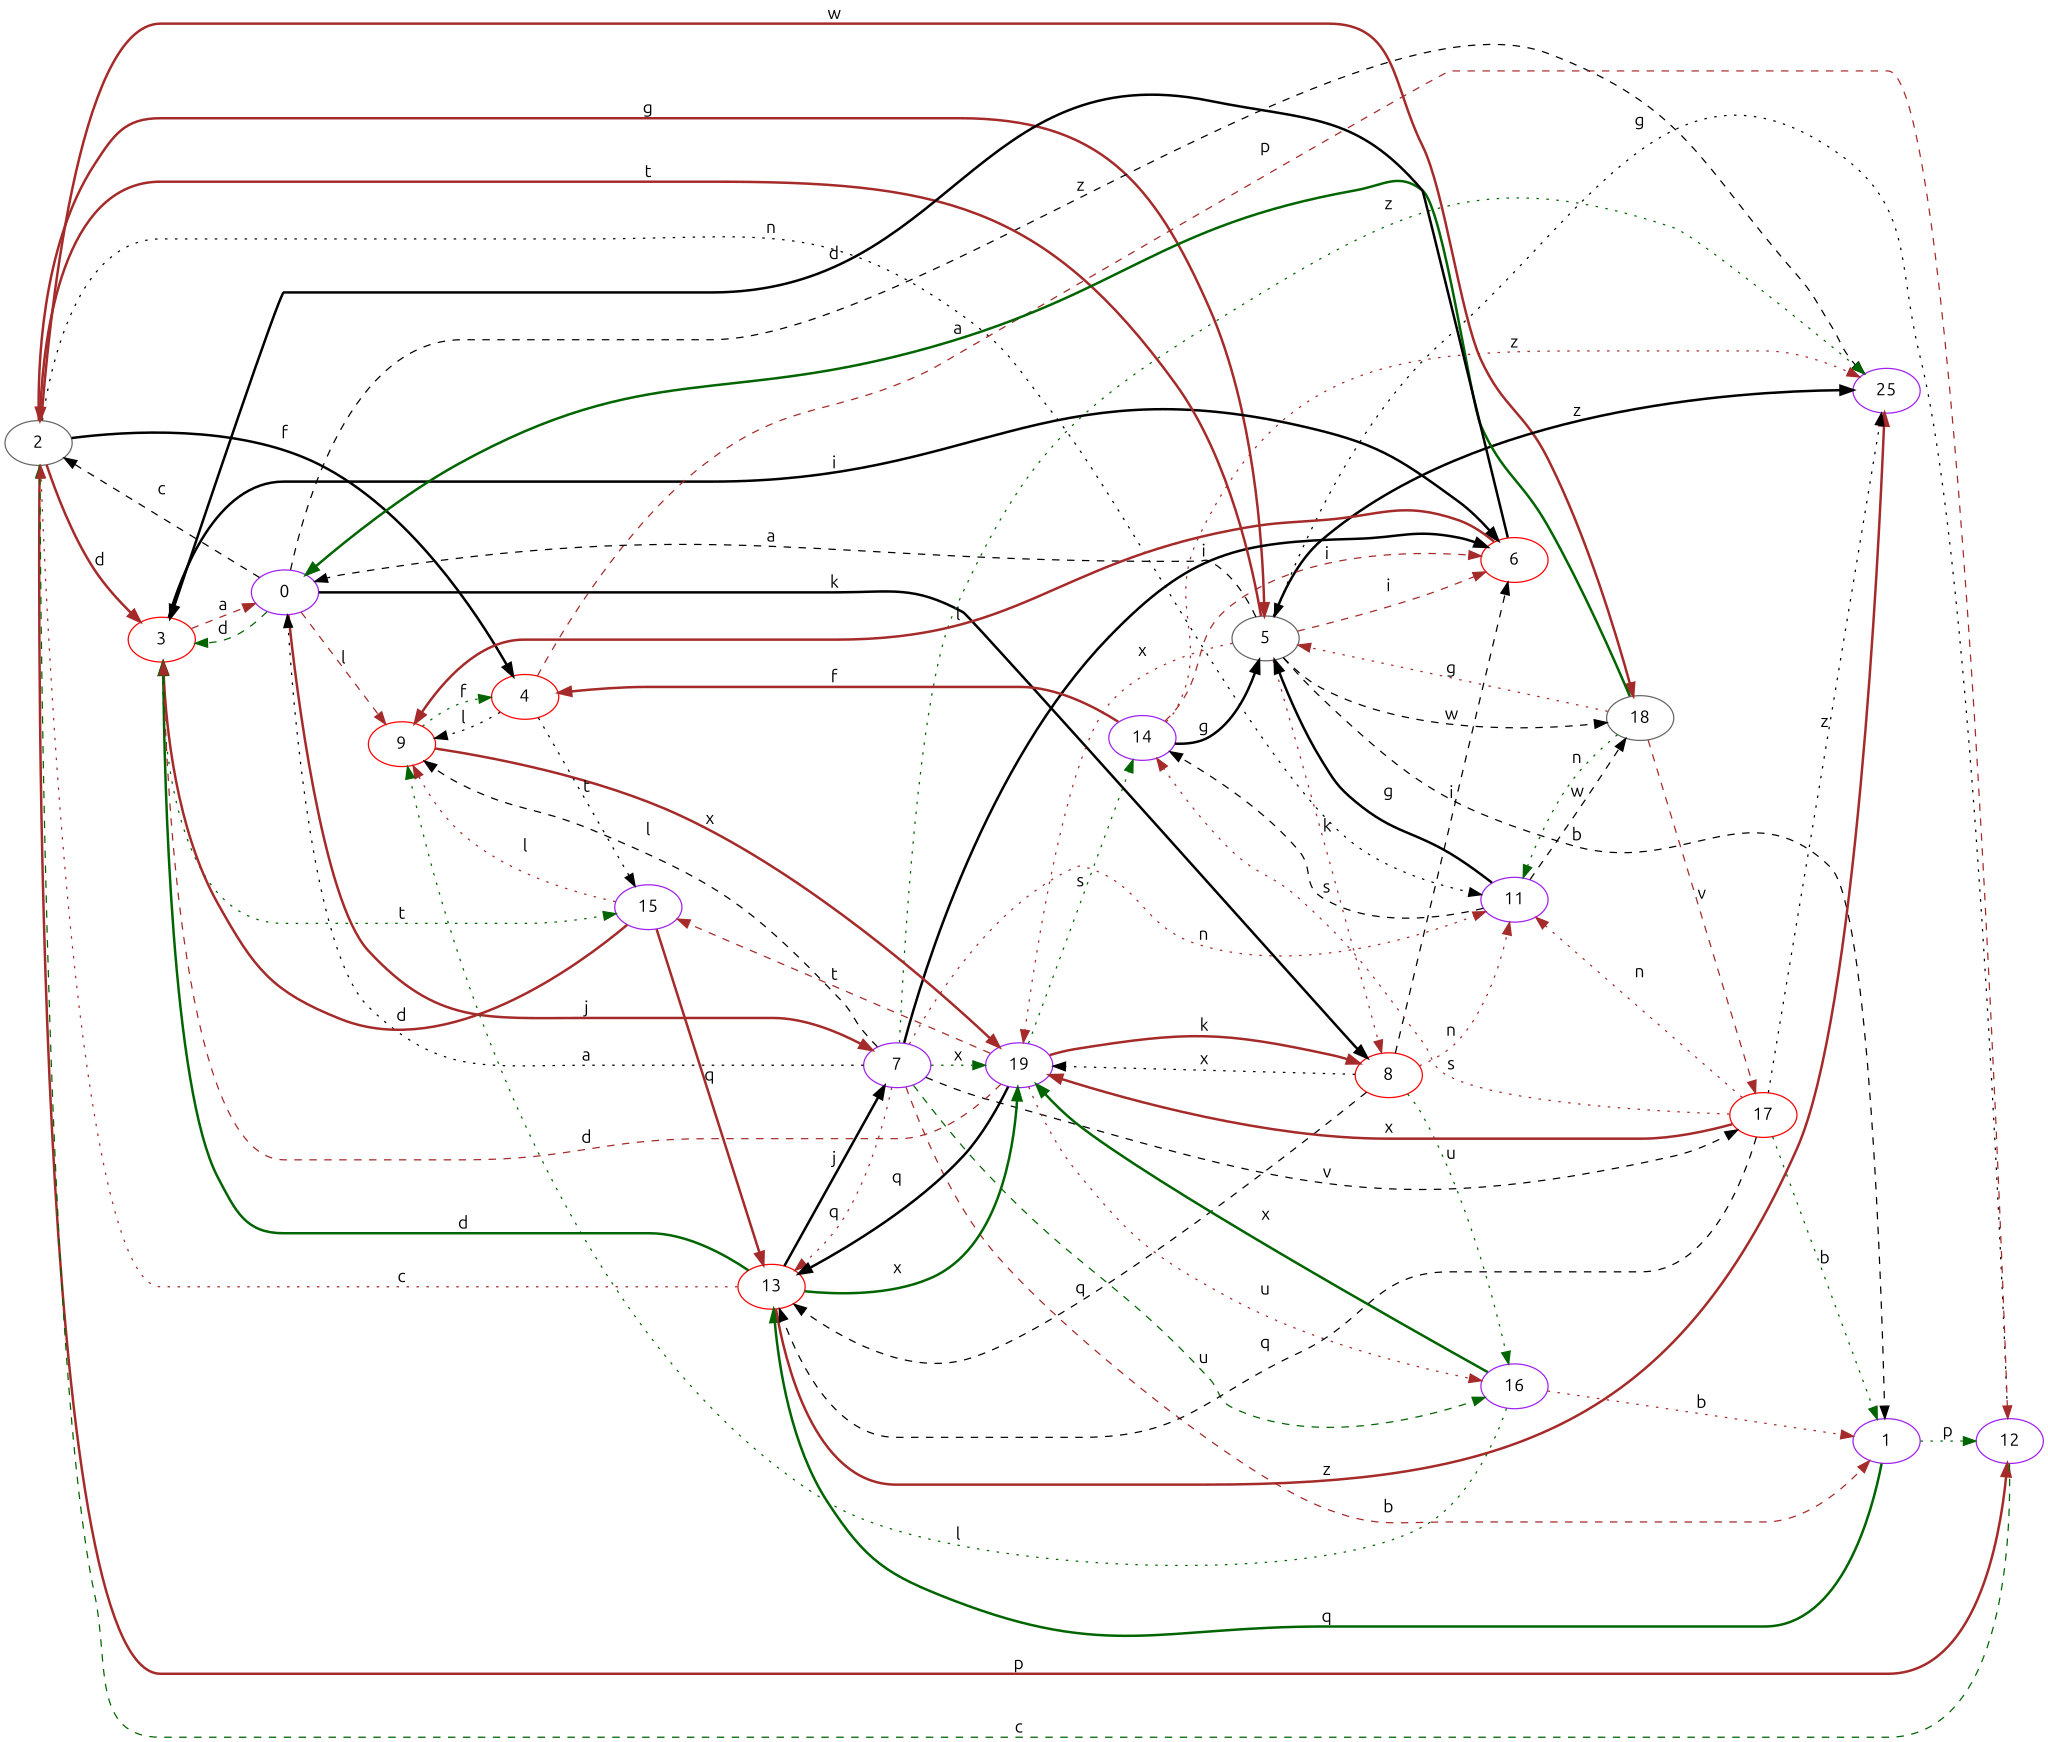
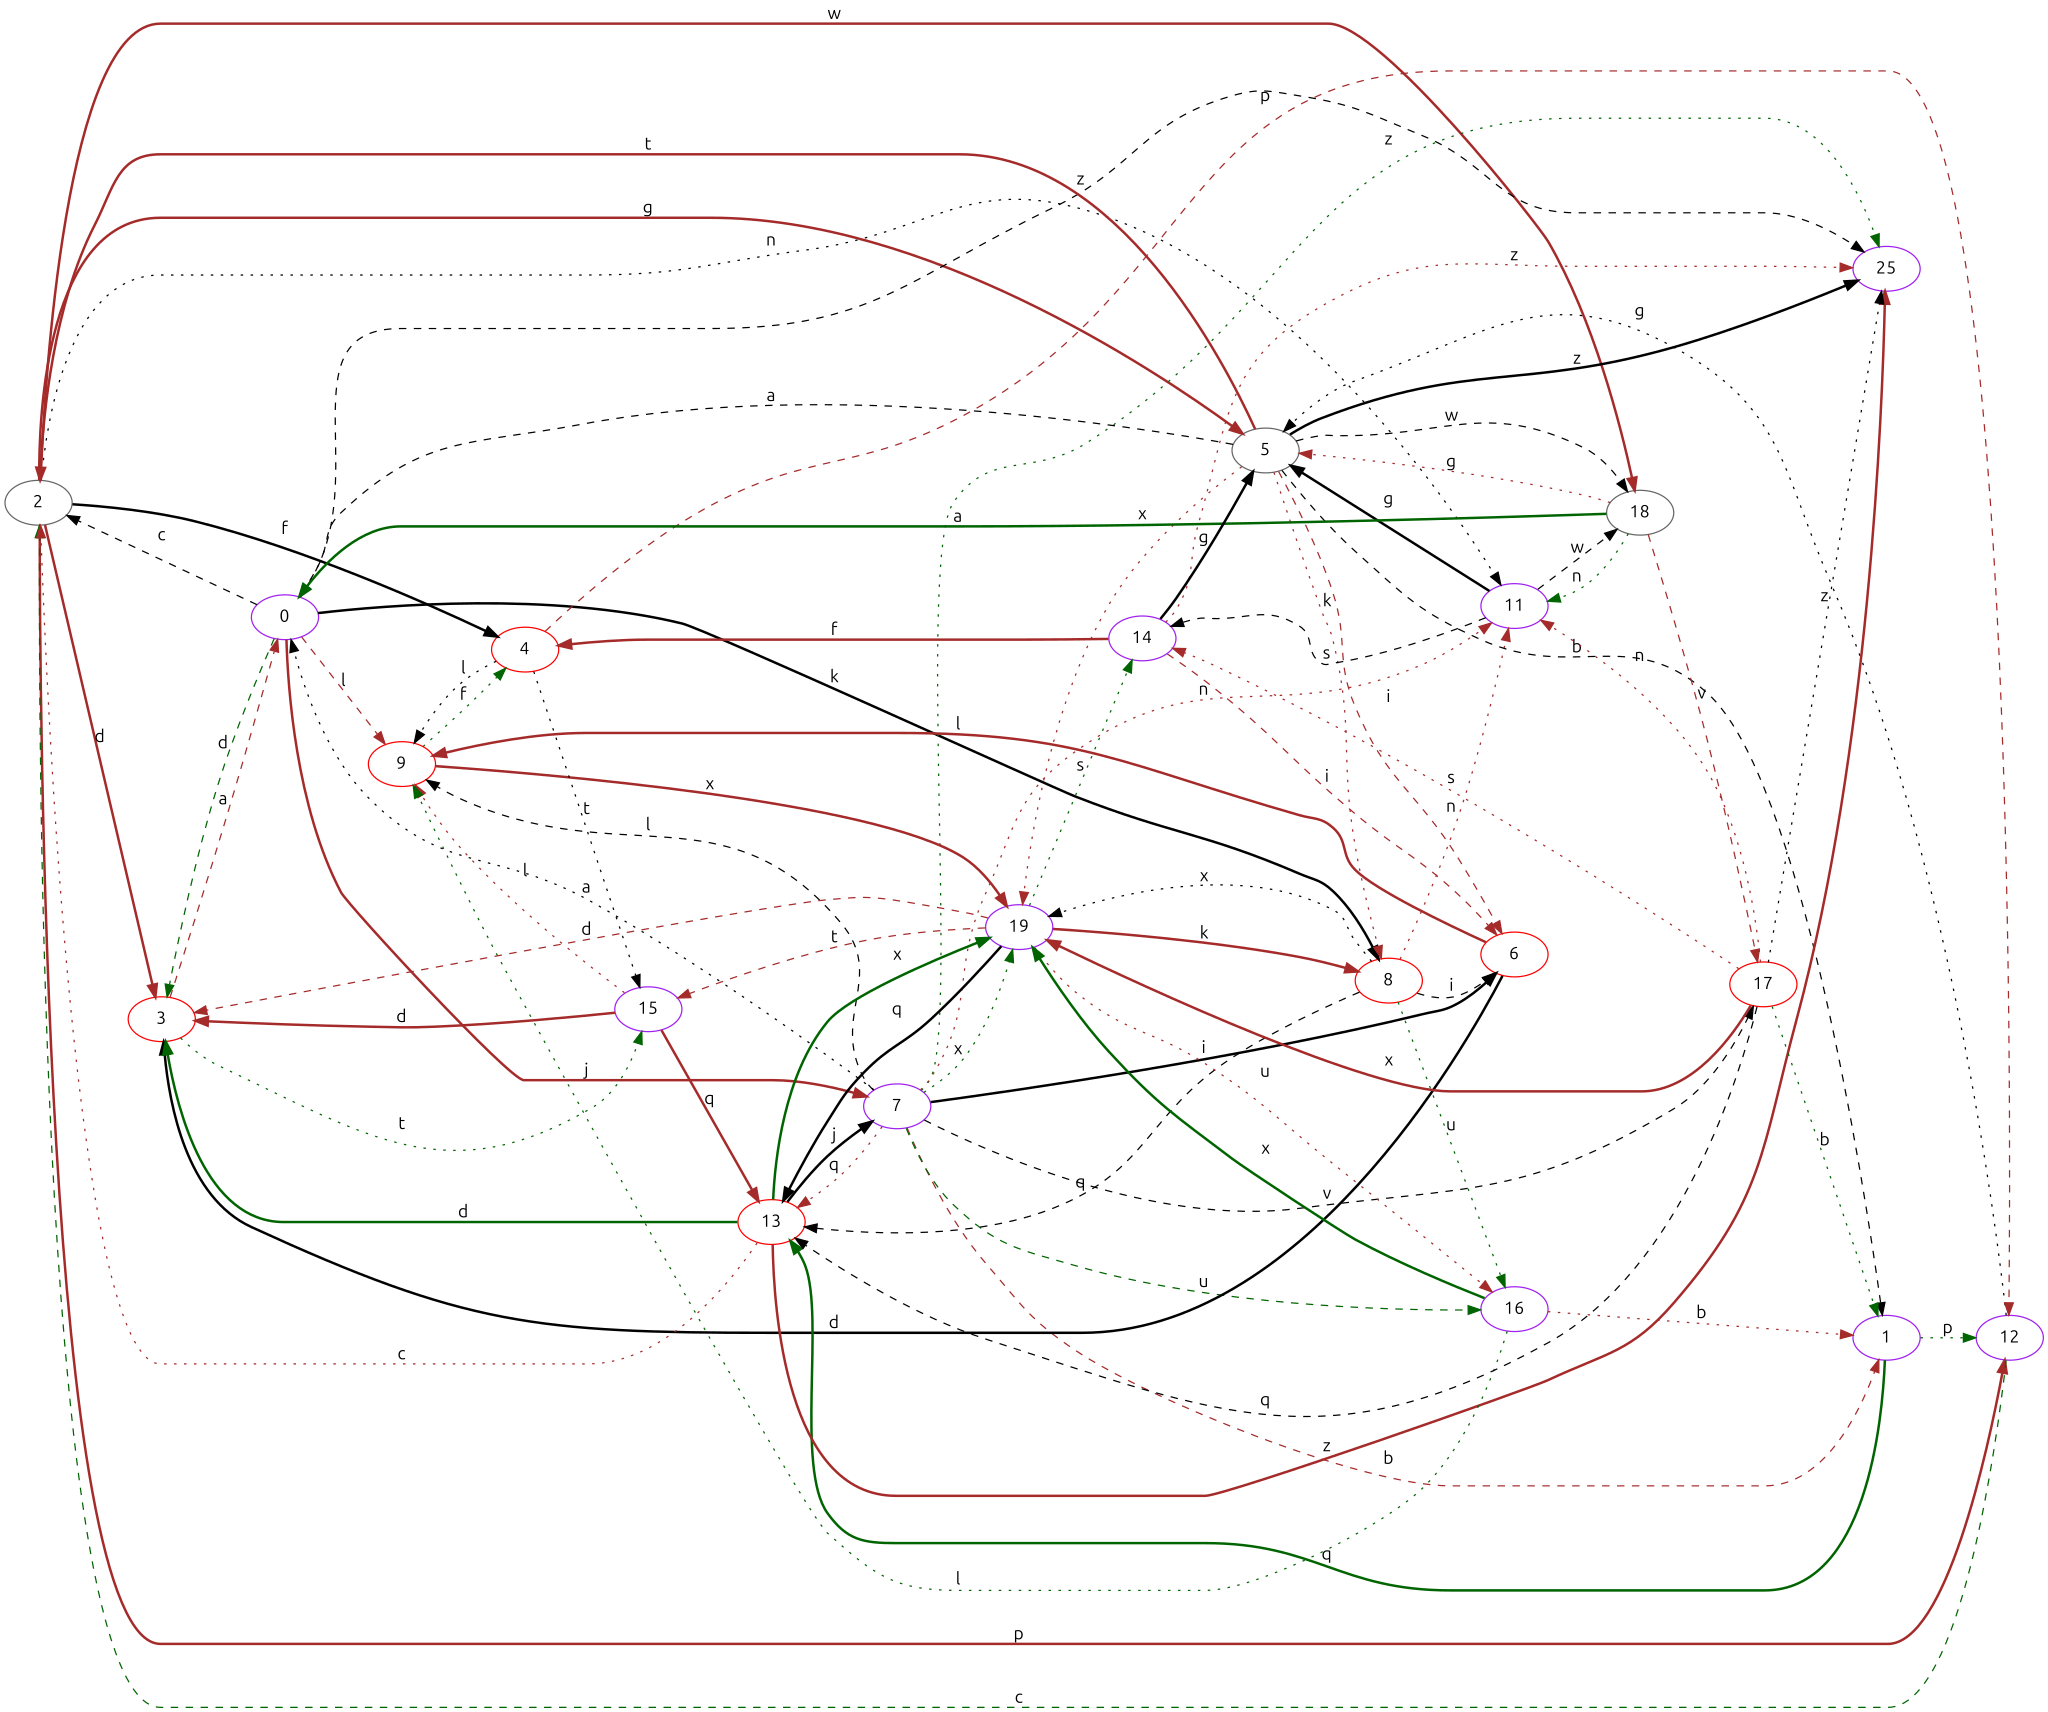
(811, 475) -> none
